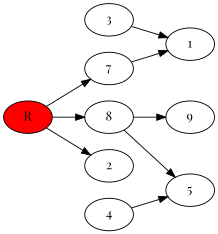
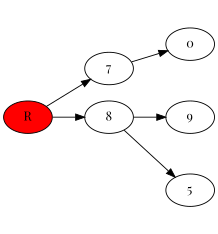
(109, 20) -> none
(190, 44) -> (190, 44)
(109, 166) -> none
(109, 215) -> none
